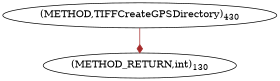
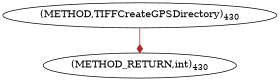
(200, 64) -> (200, 64)
